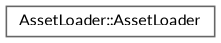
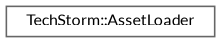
(111, 21) -> (111, 21)
